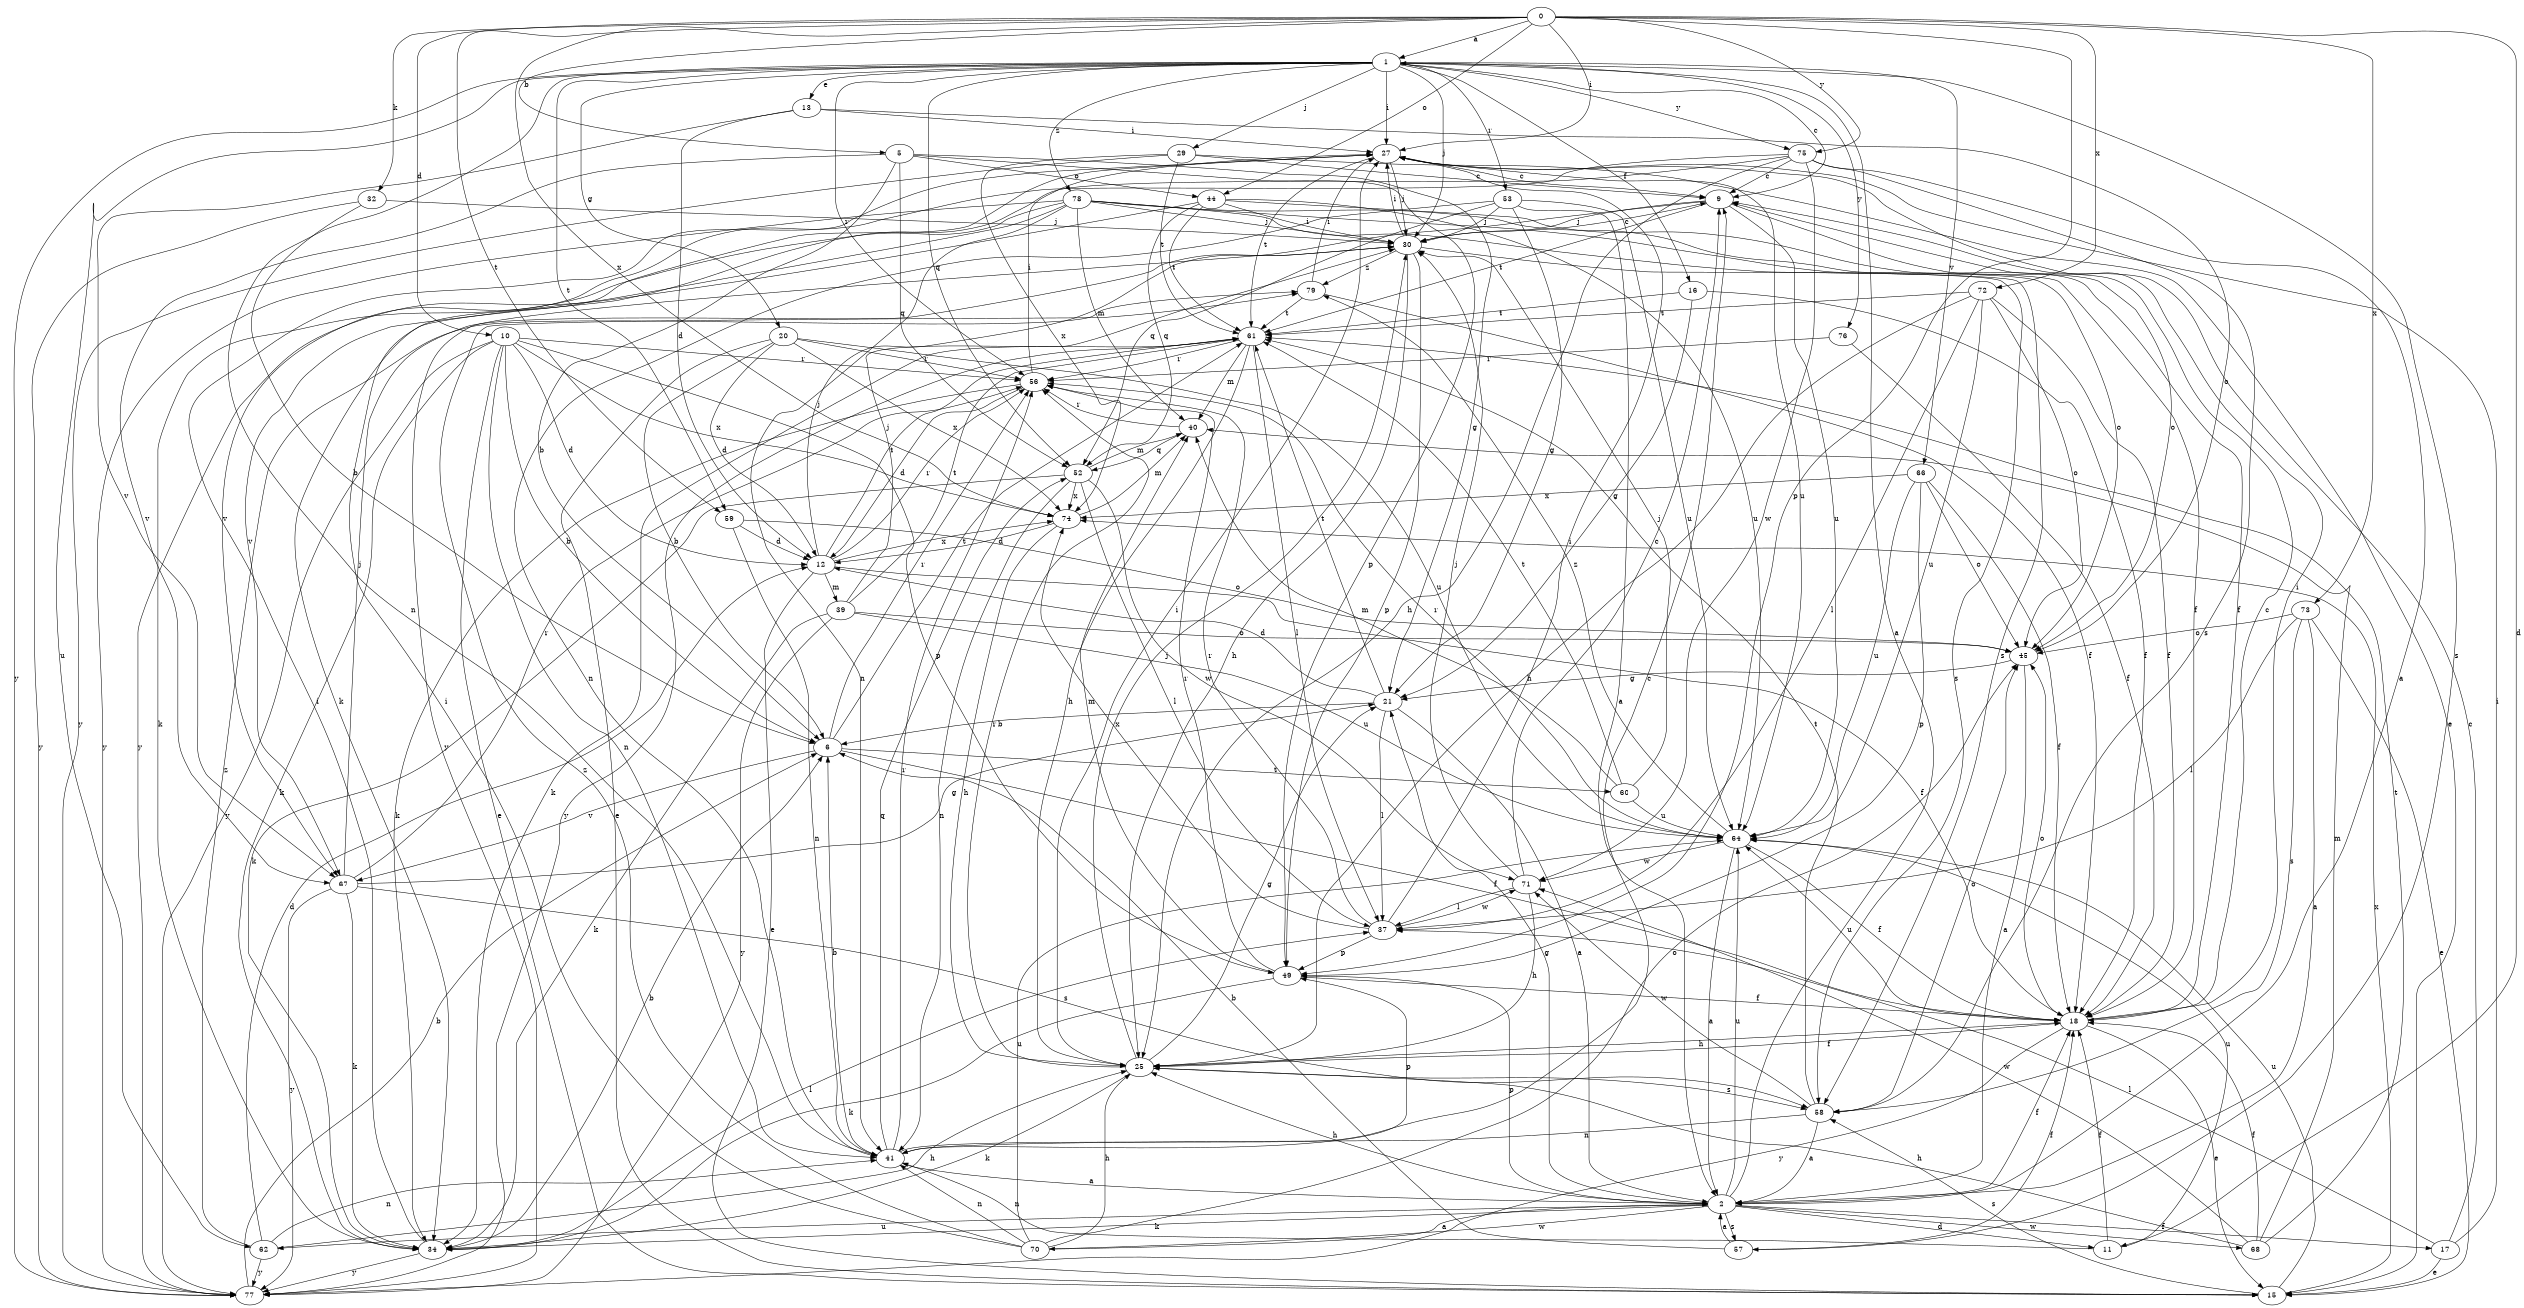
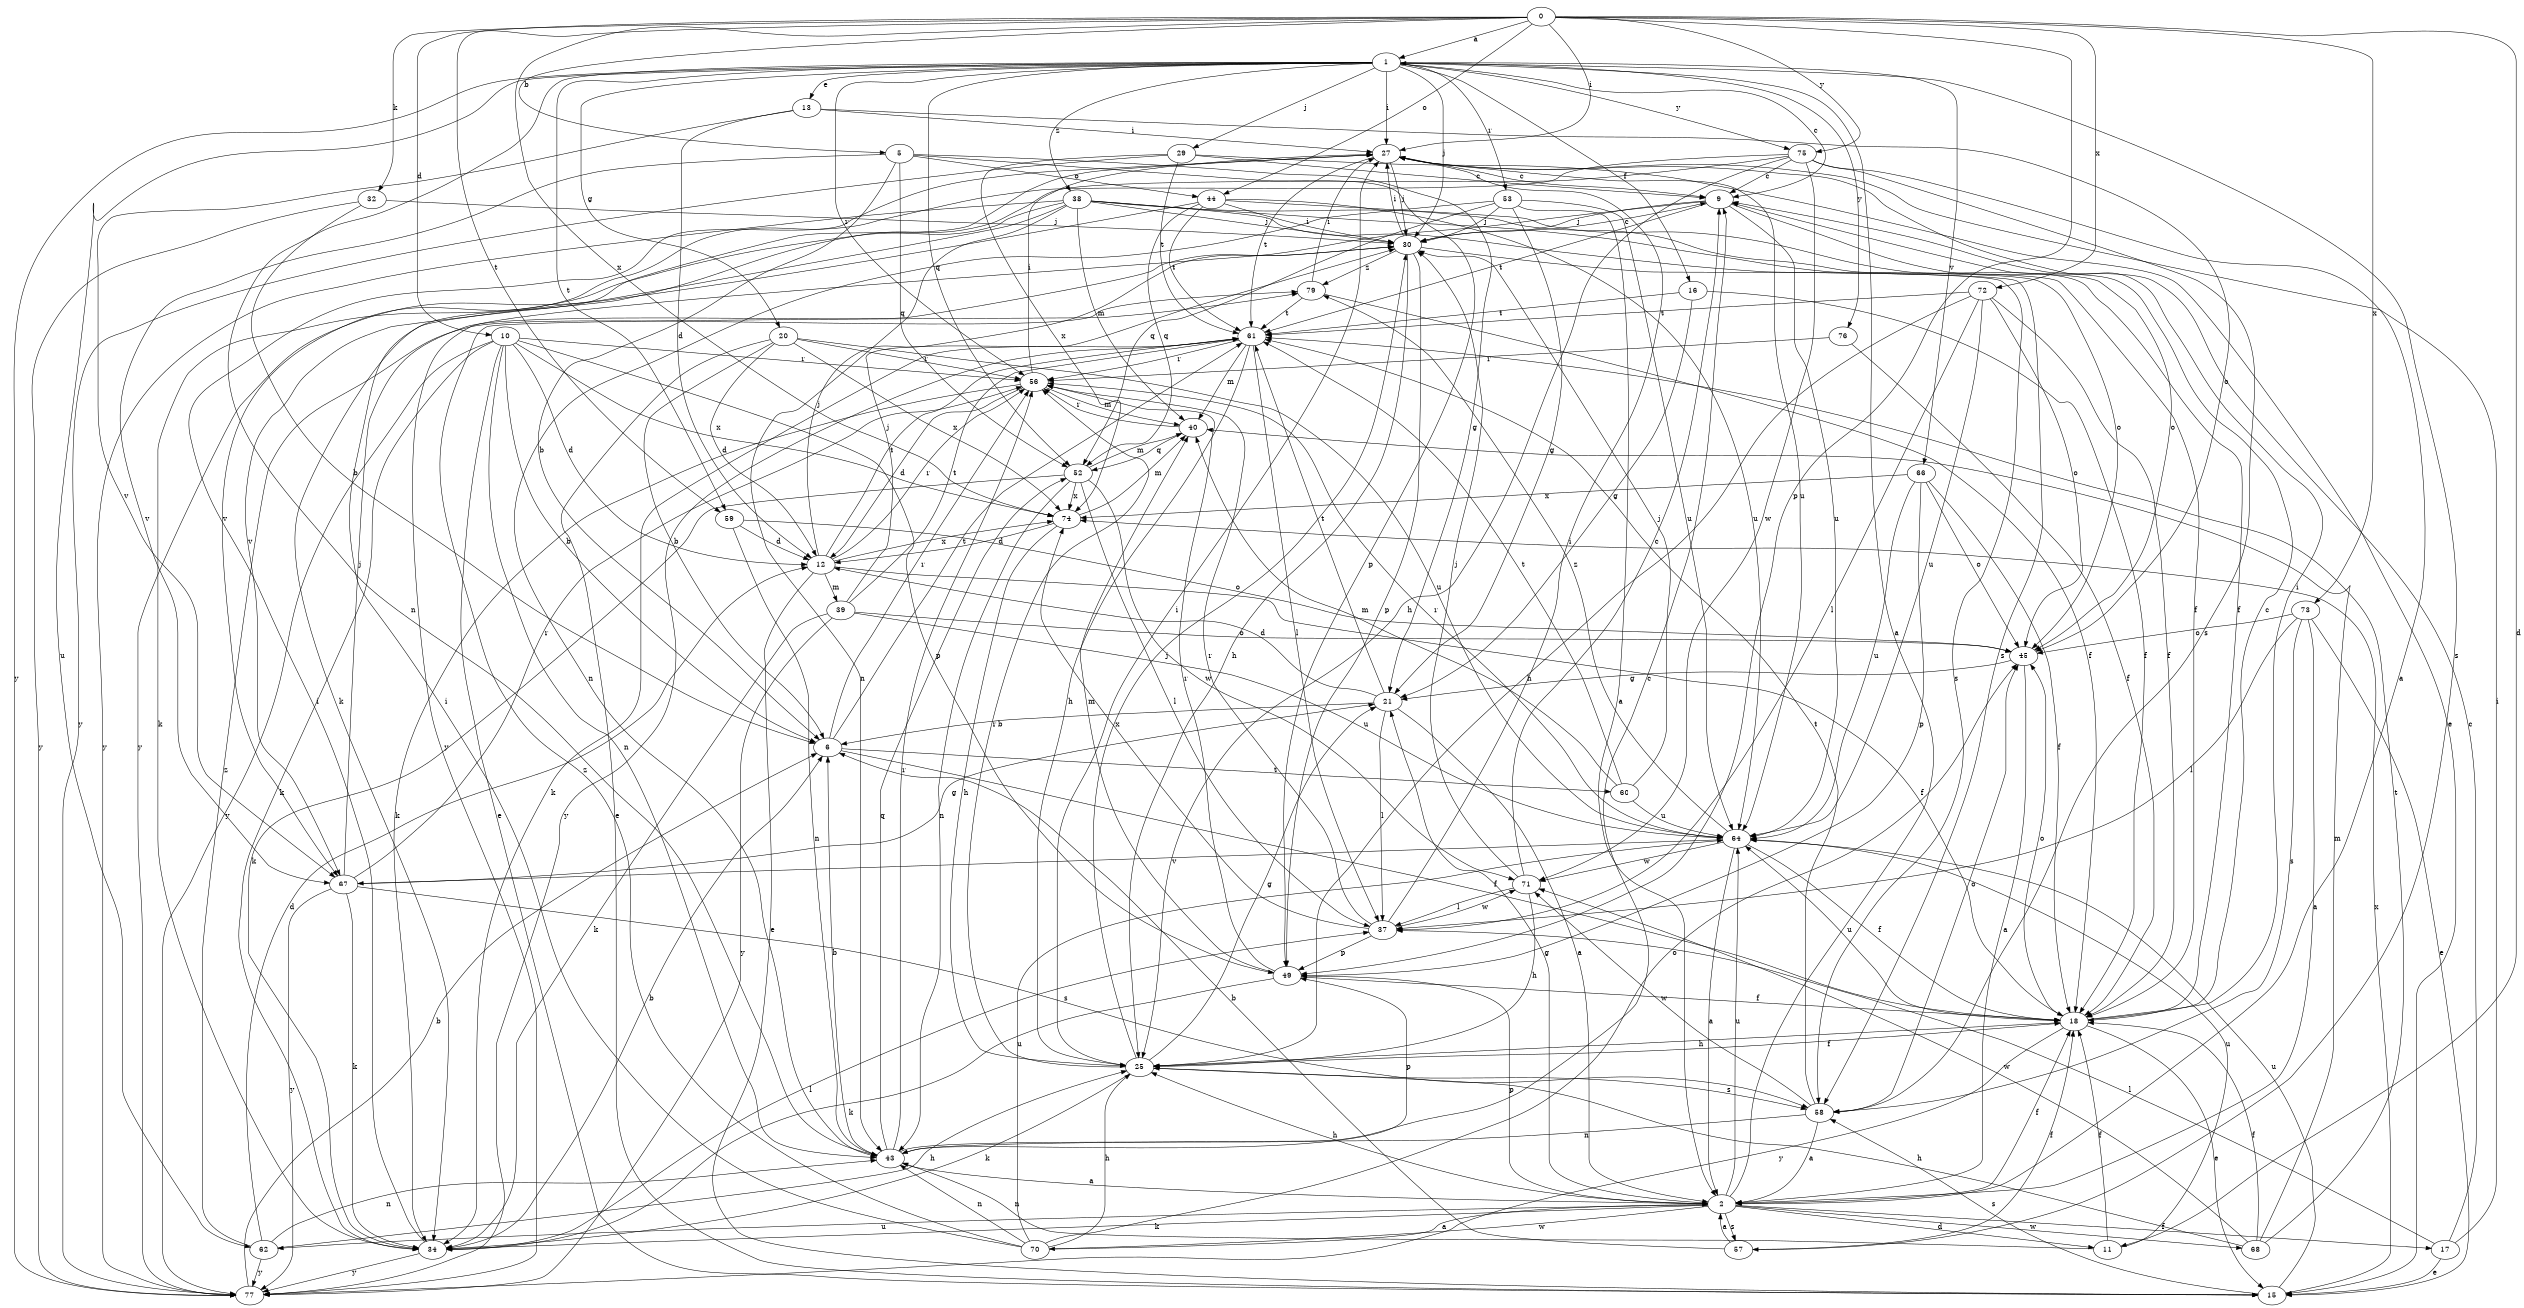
(1077, 199) -> (1077, 199)
none -> (1109, 410)
(587, 812) -> (1043, 862)
(890, 1159) -> (890, 1159)
